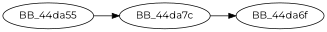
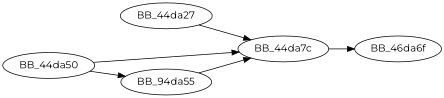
(48, 16) -> (166, 82)
none -> (166, 16)
(280, 16) -> (398, 49)
none -> (49, 65)
